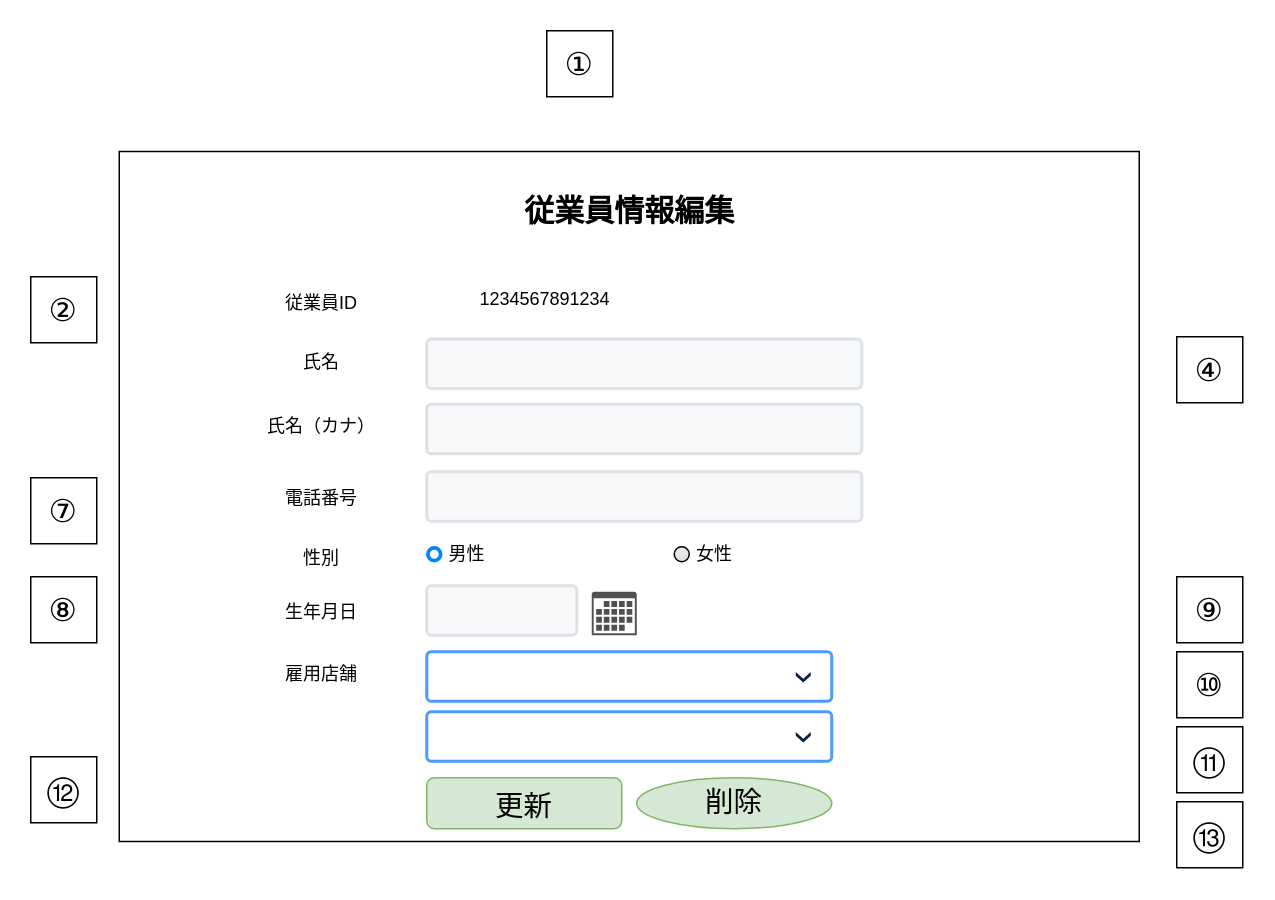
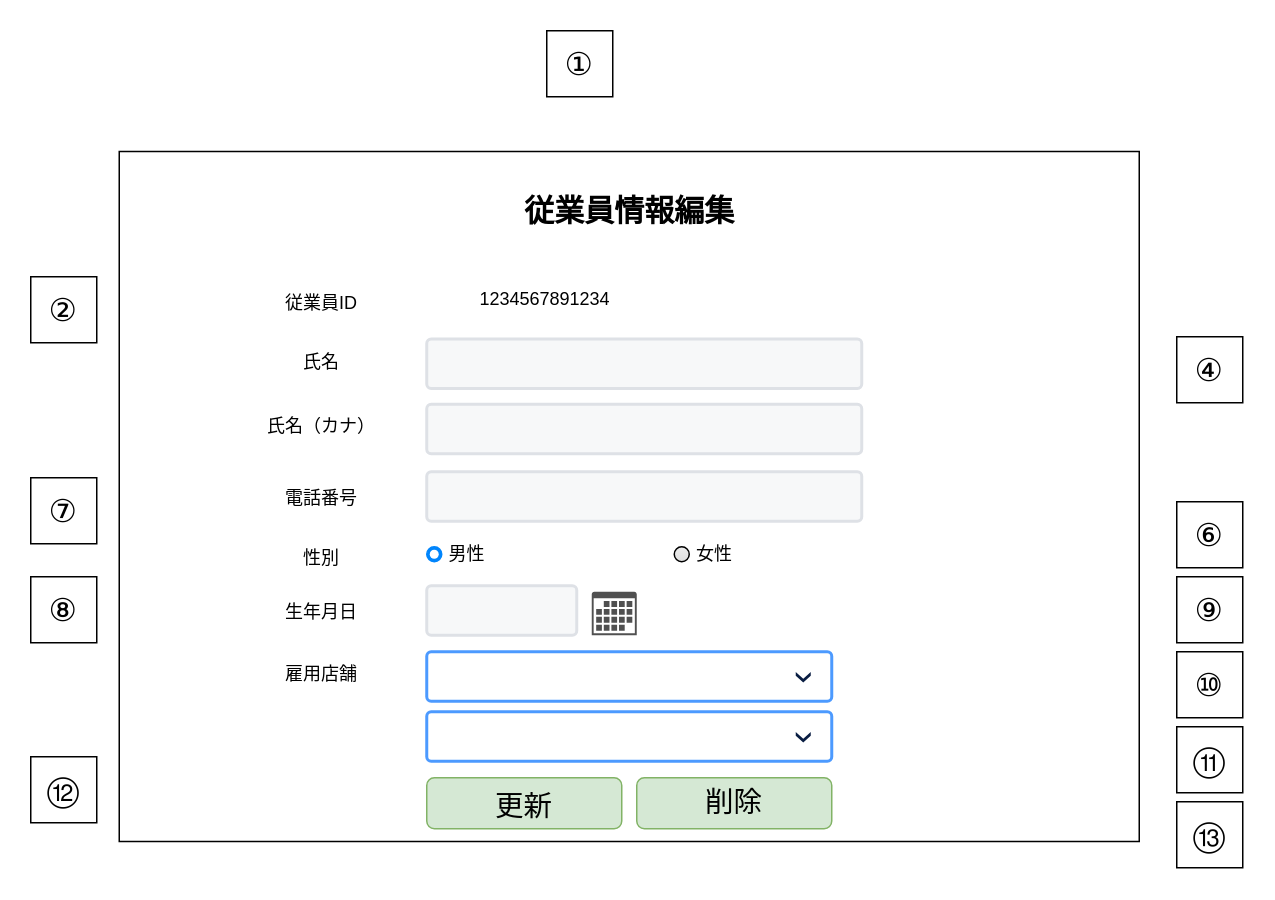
none -> (1210, 535)
(734, 803) -> (734, 803)
